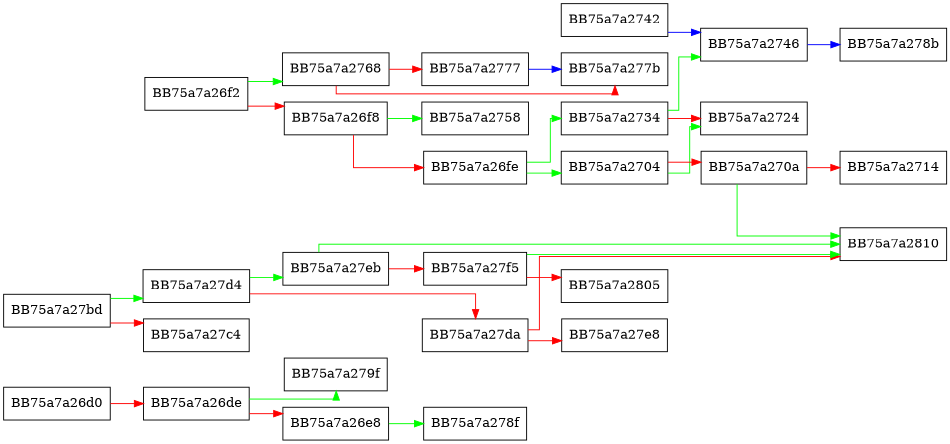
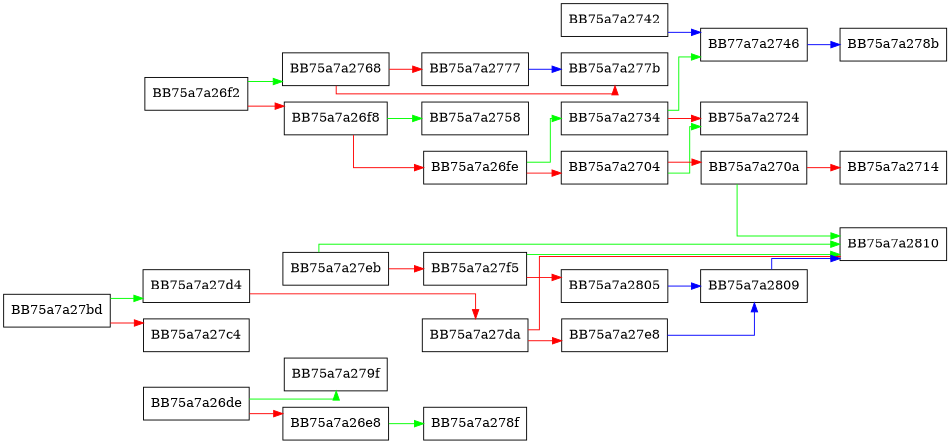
(754, 45) -> (754, 45)
(539, 173) -> (539, 173)
(262, 277) -> none
none -> (754, 286)
(57, 404) -> none
